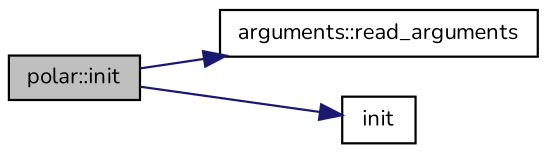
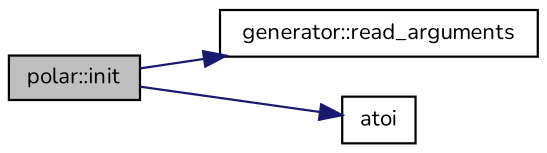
(379, 33) -> (379, 33)
(379, 120) -> (379, 120)
